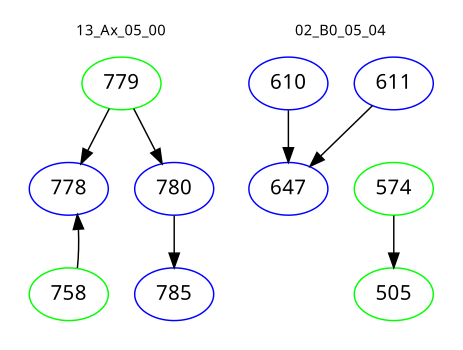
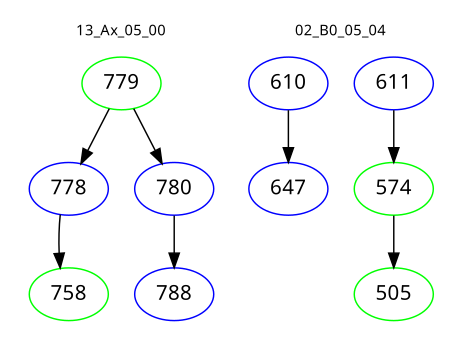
(347, 131) -> (394, 129)
(79, 249) -> (59, 234)
(174, 294) -> (174, 294)
